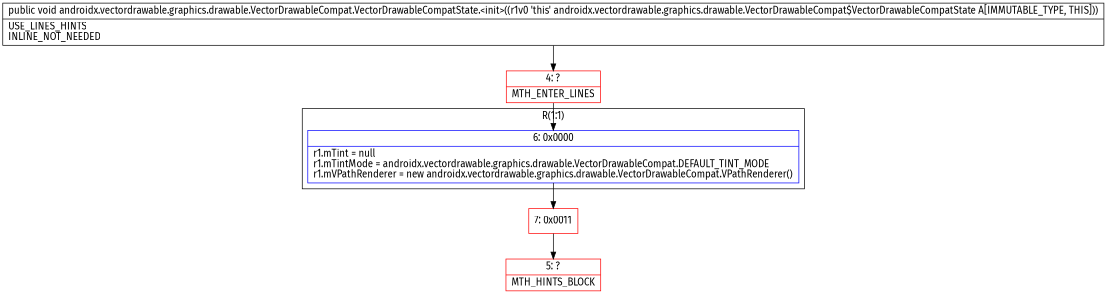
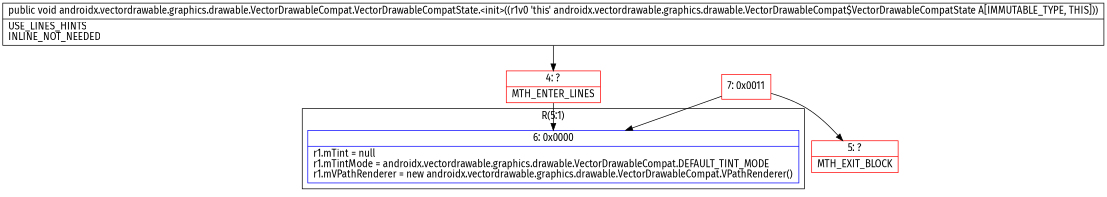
(553, 117) -> (553, 117)
(553, 193) -> (675, 113)
(553, 283) -> (855, 164)
